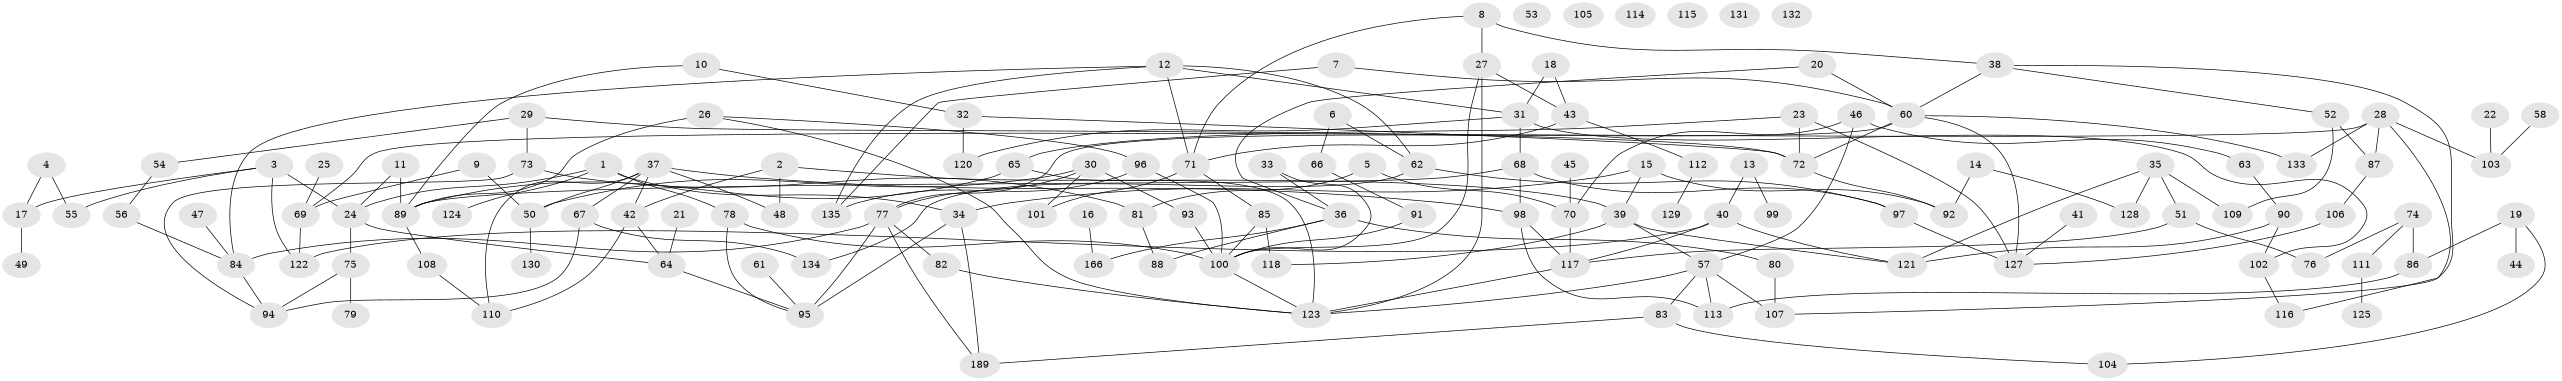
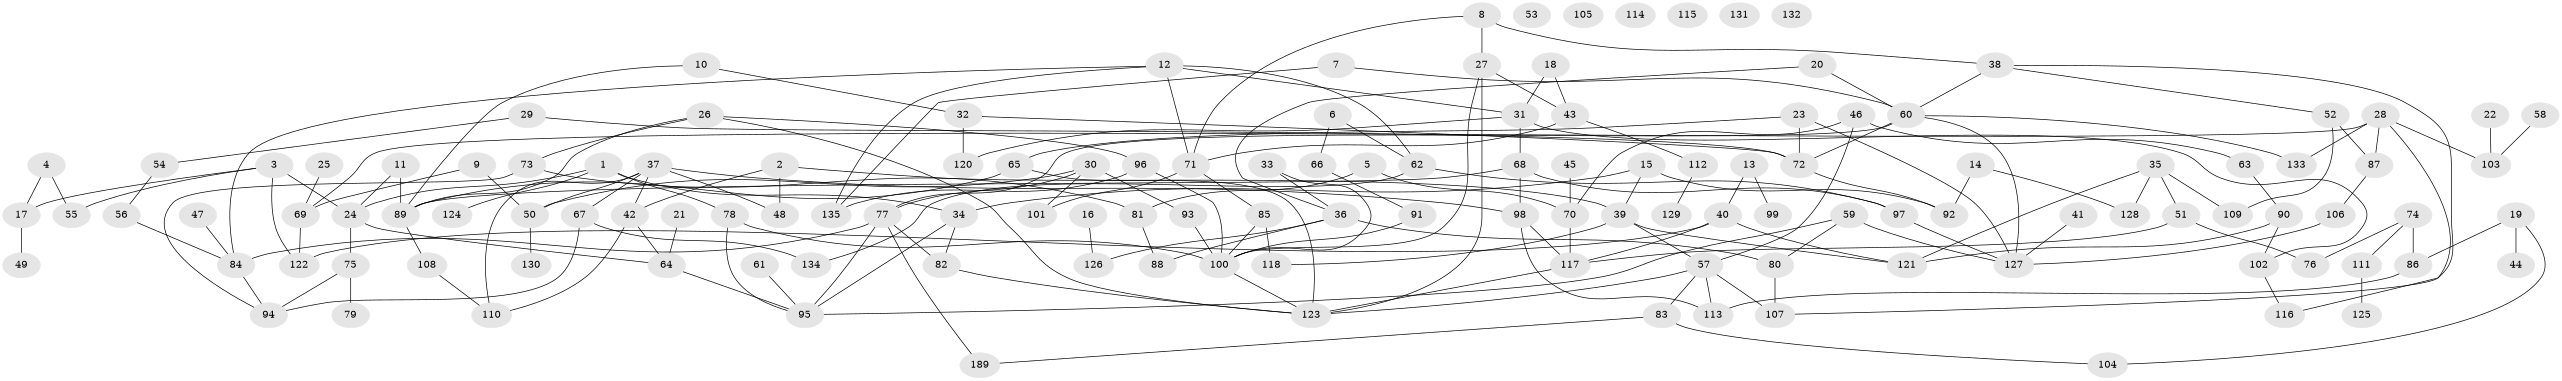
(527, 144) -> (585, 144)
none -> (1849, 215)
(1094, 265) -> (1094, 265)
(972, 290) -> (952, 234)
